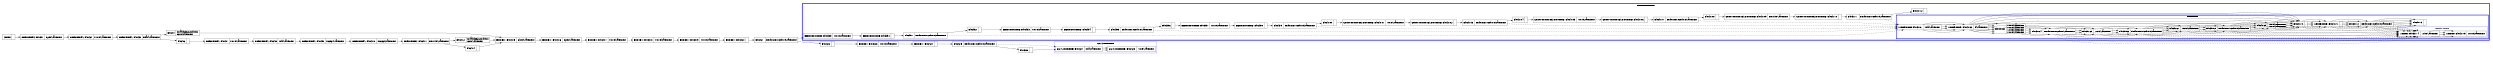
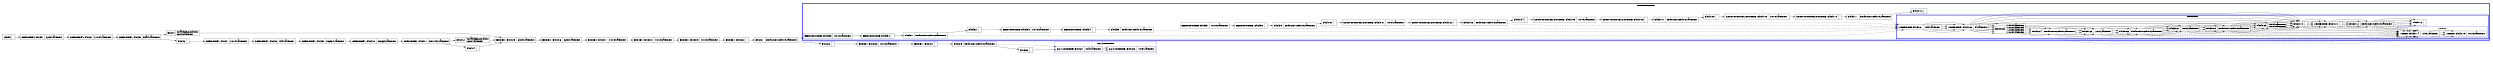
(1779, 17) -> (1779, 17)
(1168, 26) -> none
(2442, 28) -> (2442, 28)
